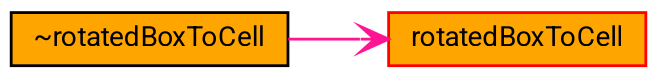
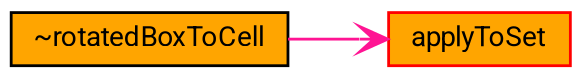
(517, 39) -> (479, 39)
